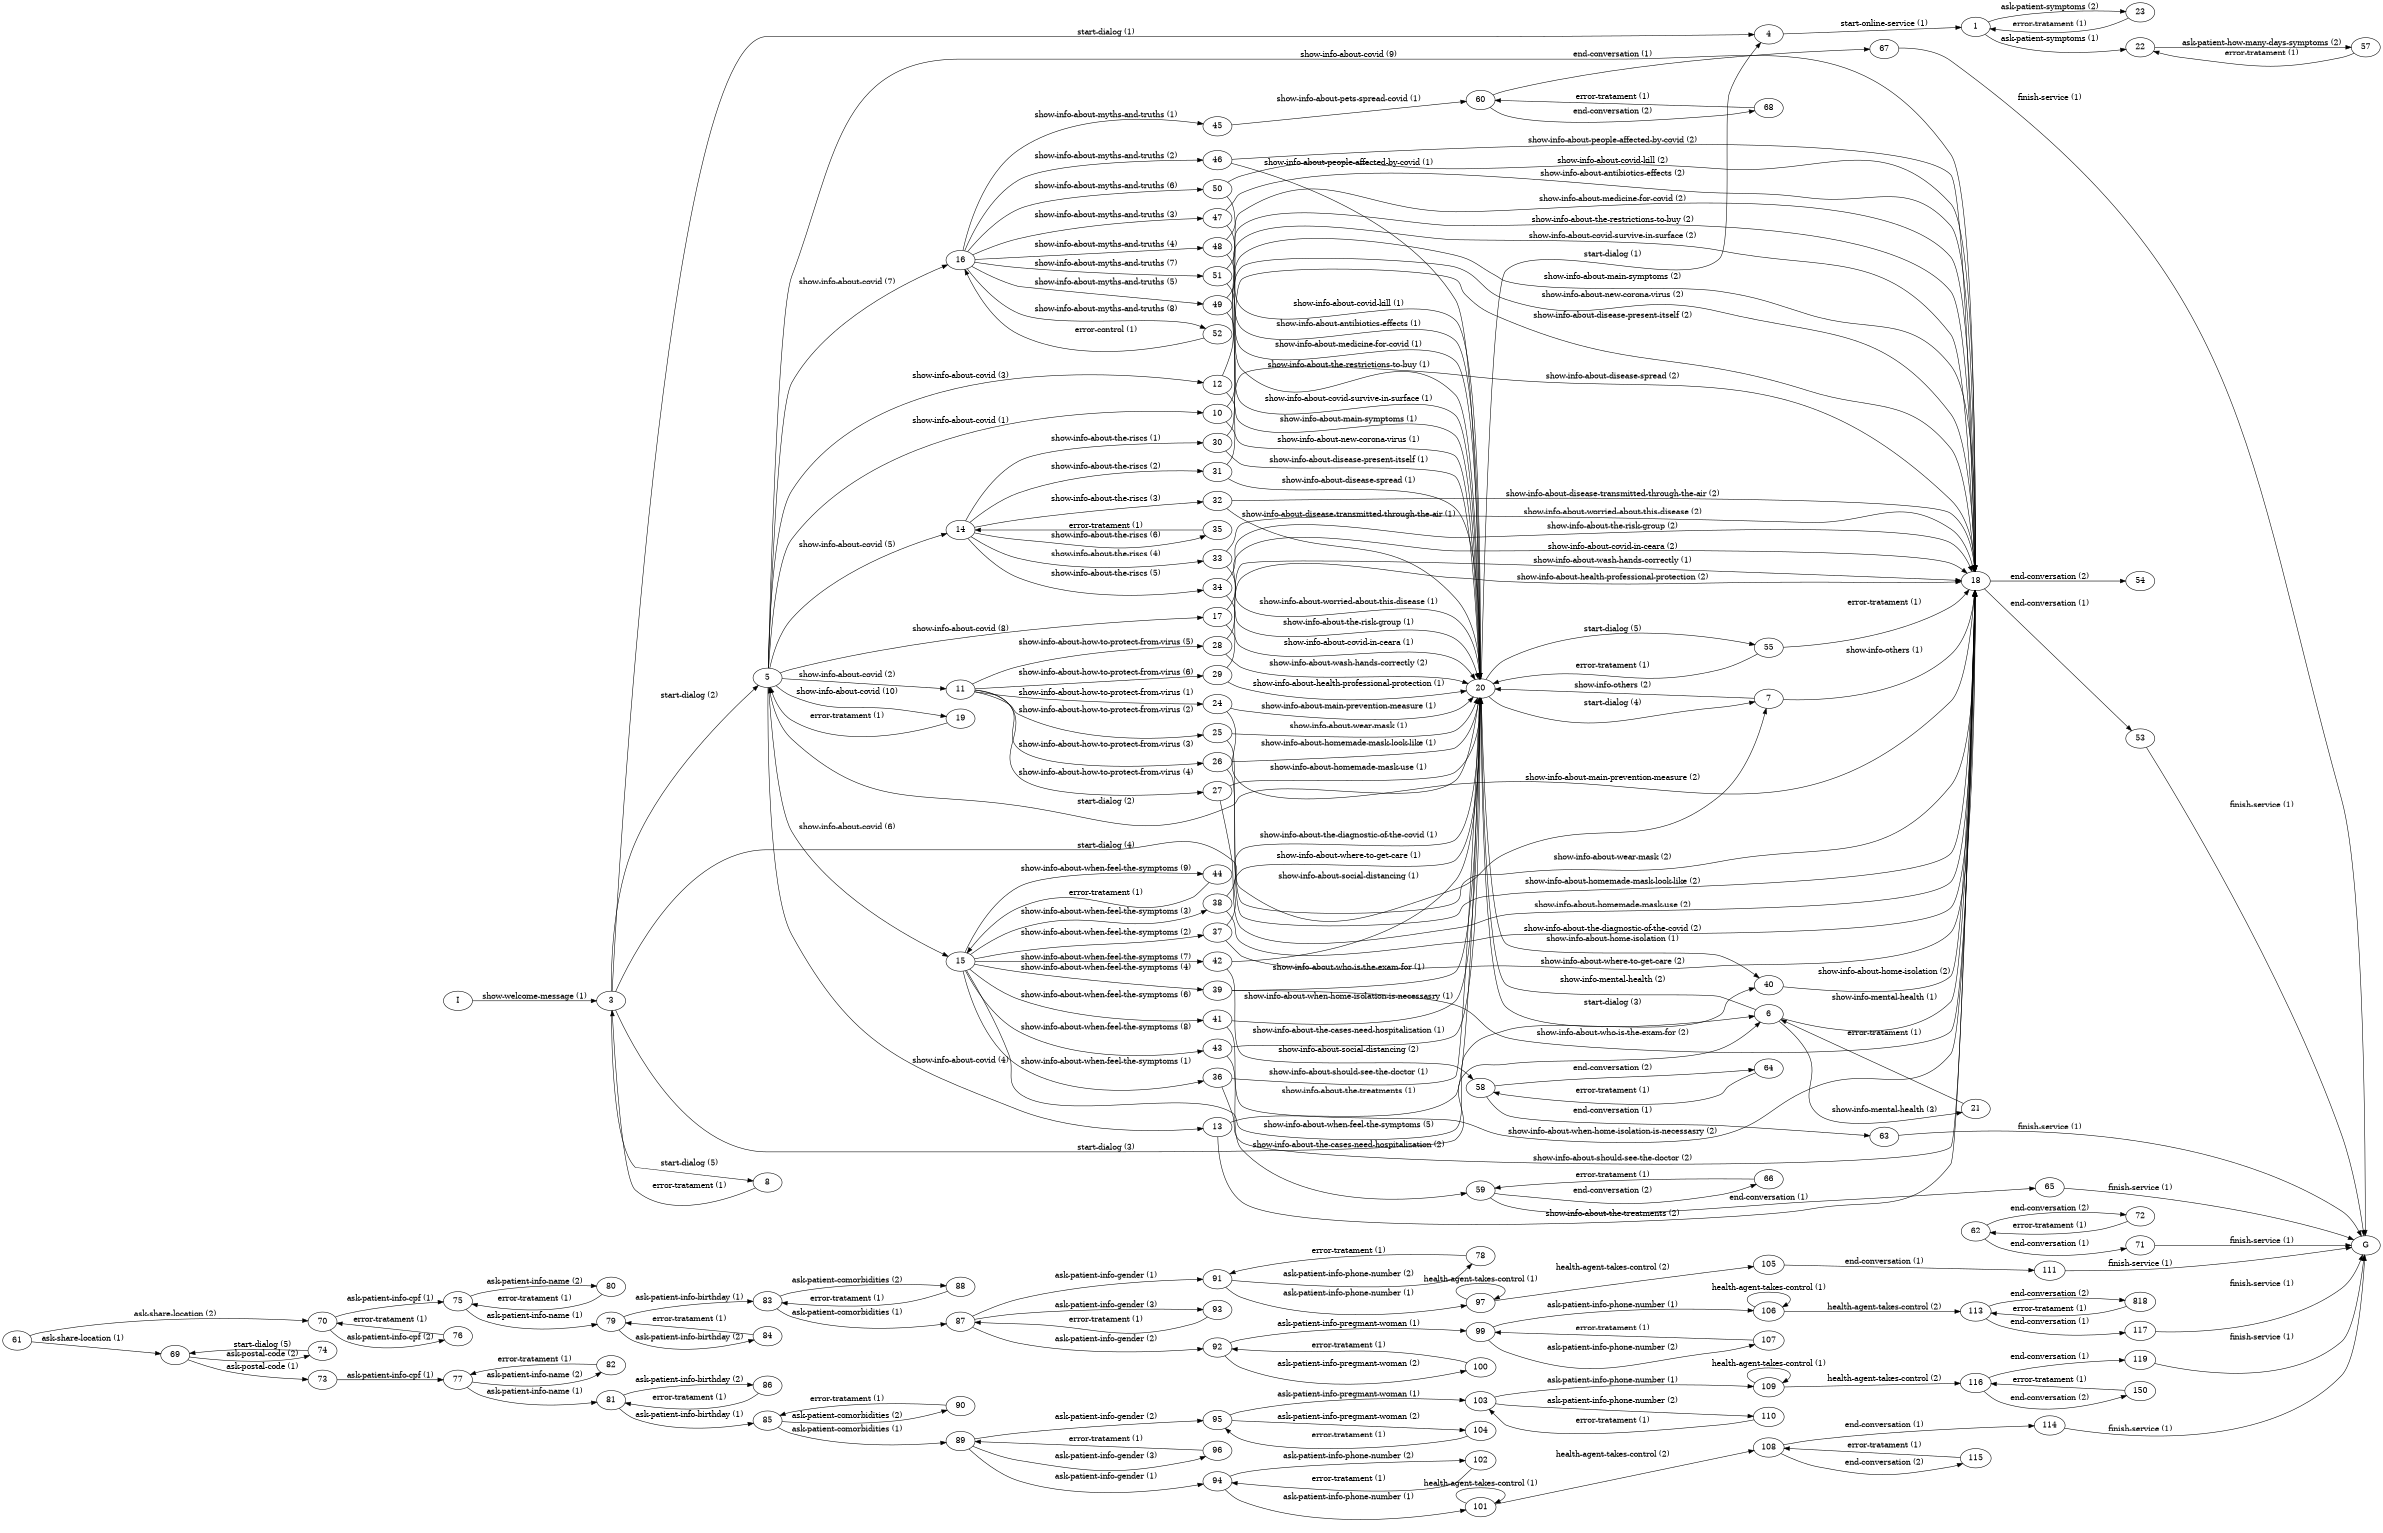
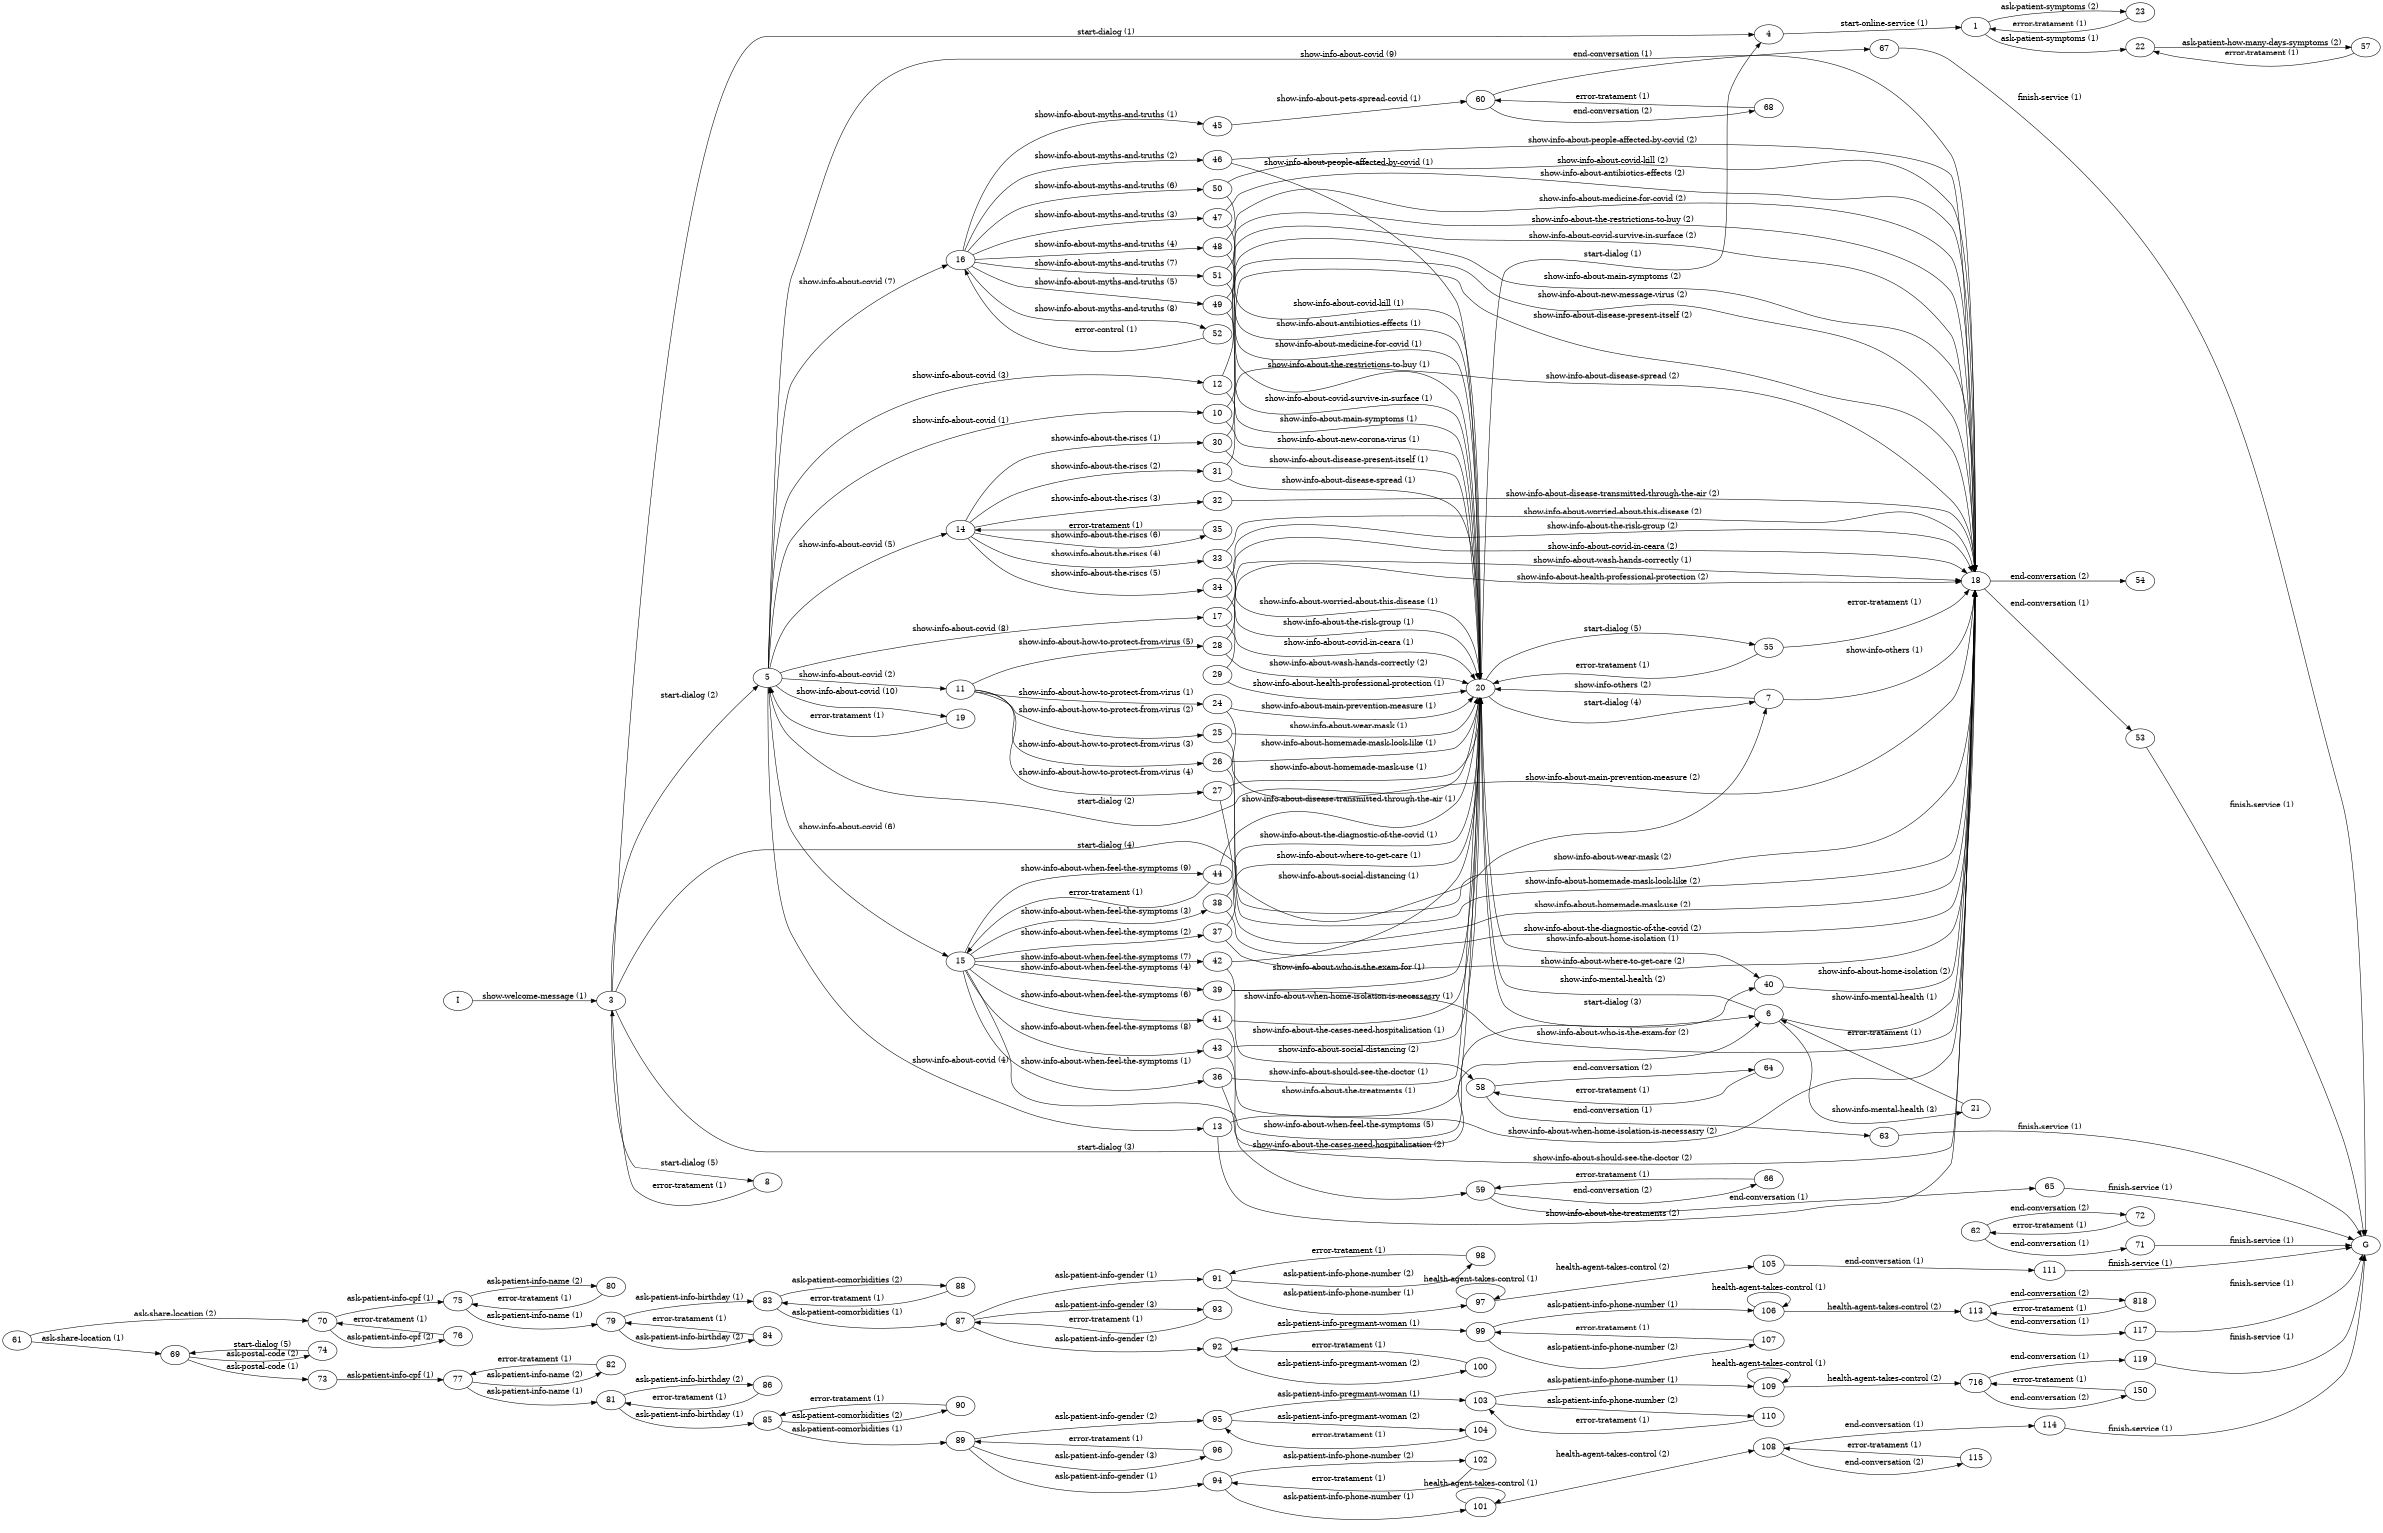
(1613, 295) -> (1613, 295)
(1384, 554) -> (1380, 826)
(1086, 683) -> none
(1481, 1256) -> (1481, 1256)
(1976, 1383) -> (1976, 1383)
